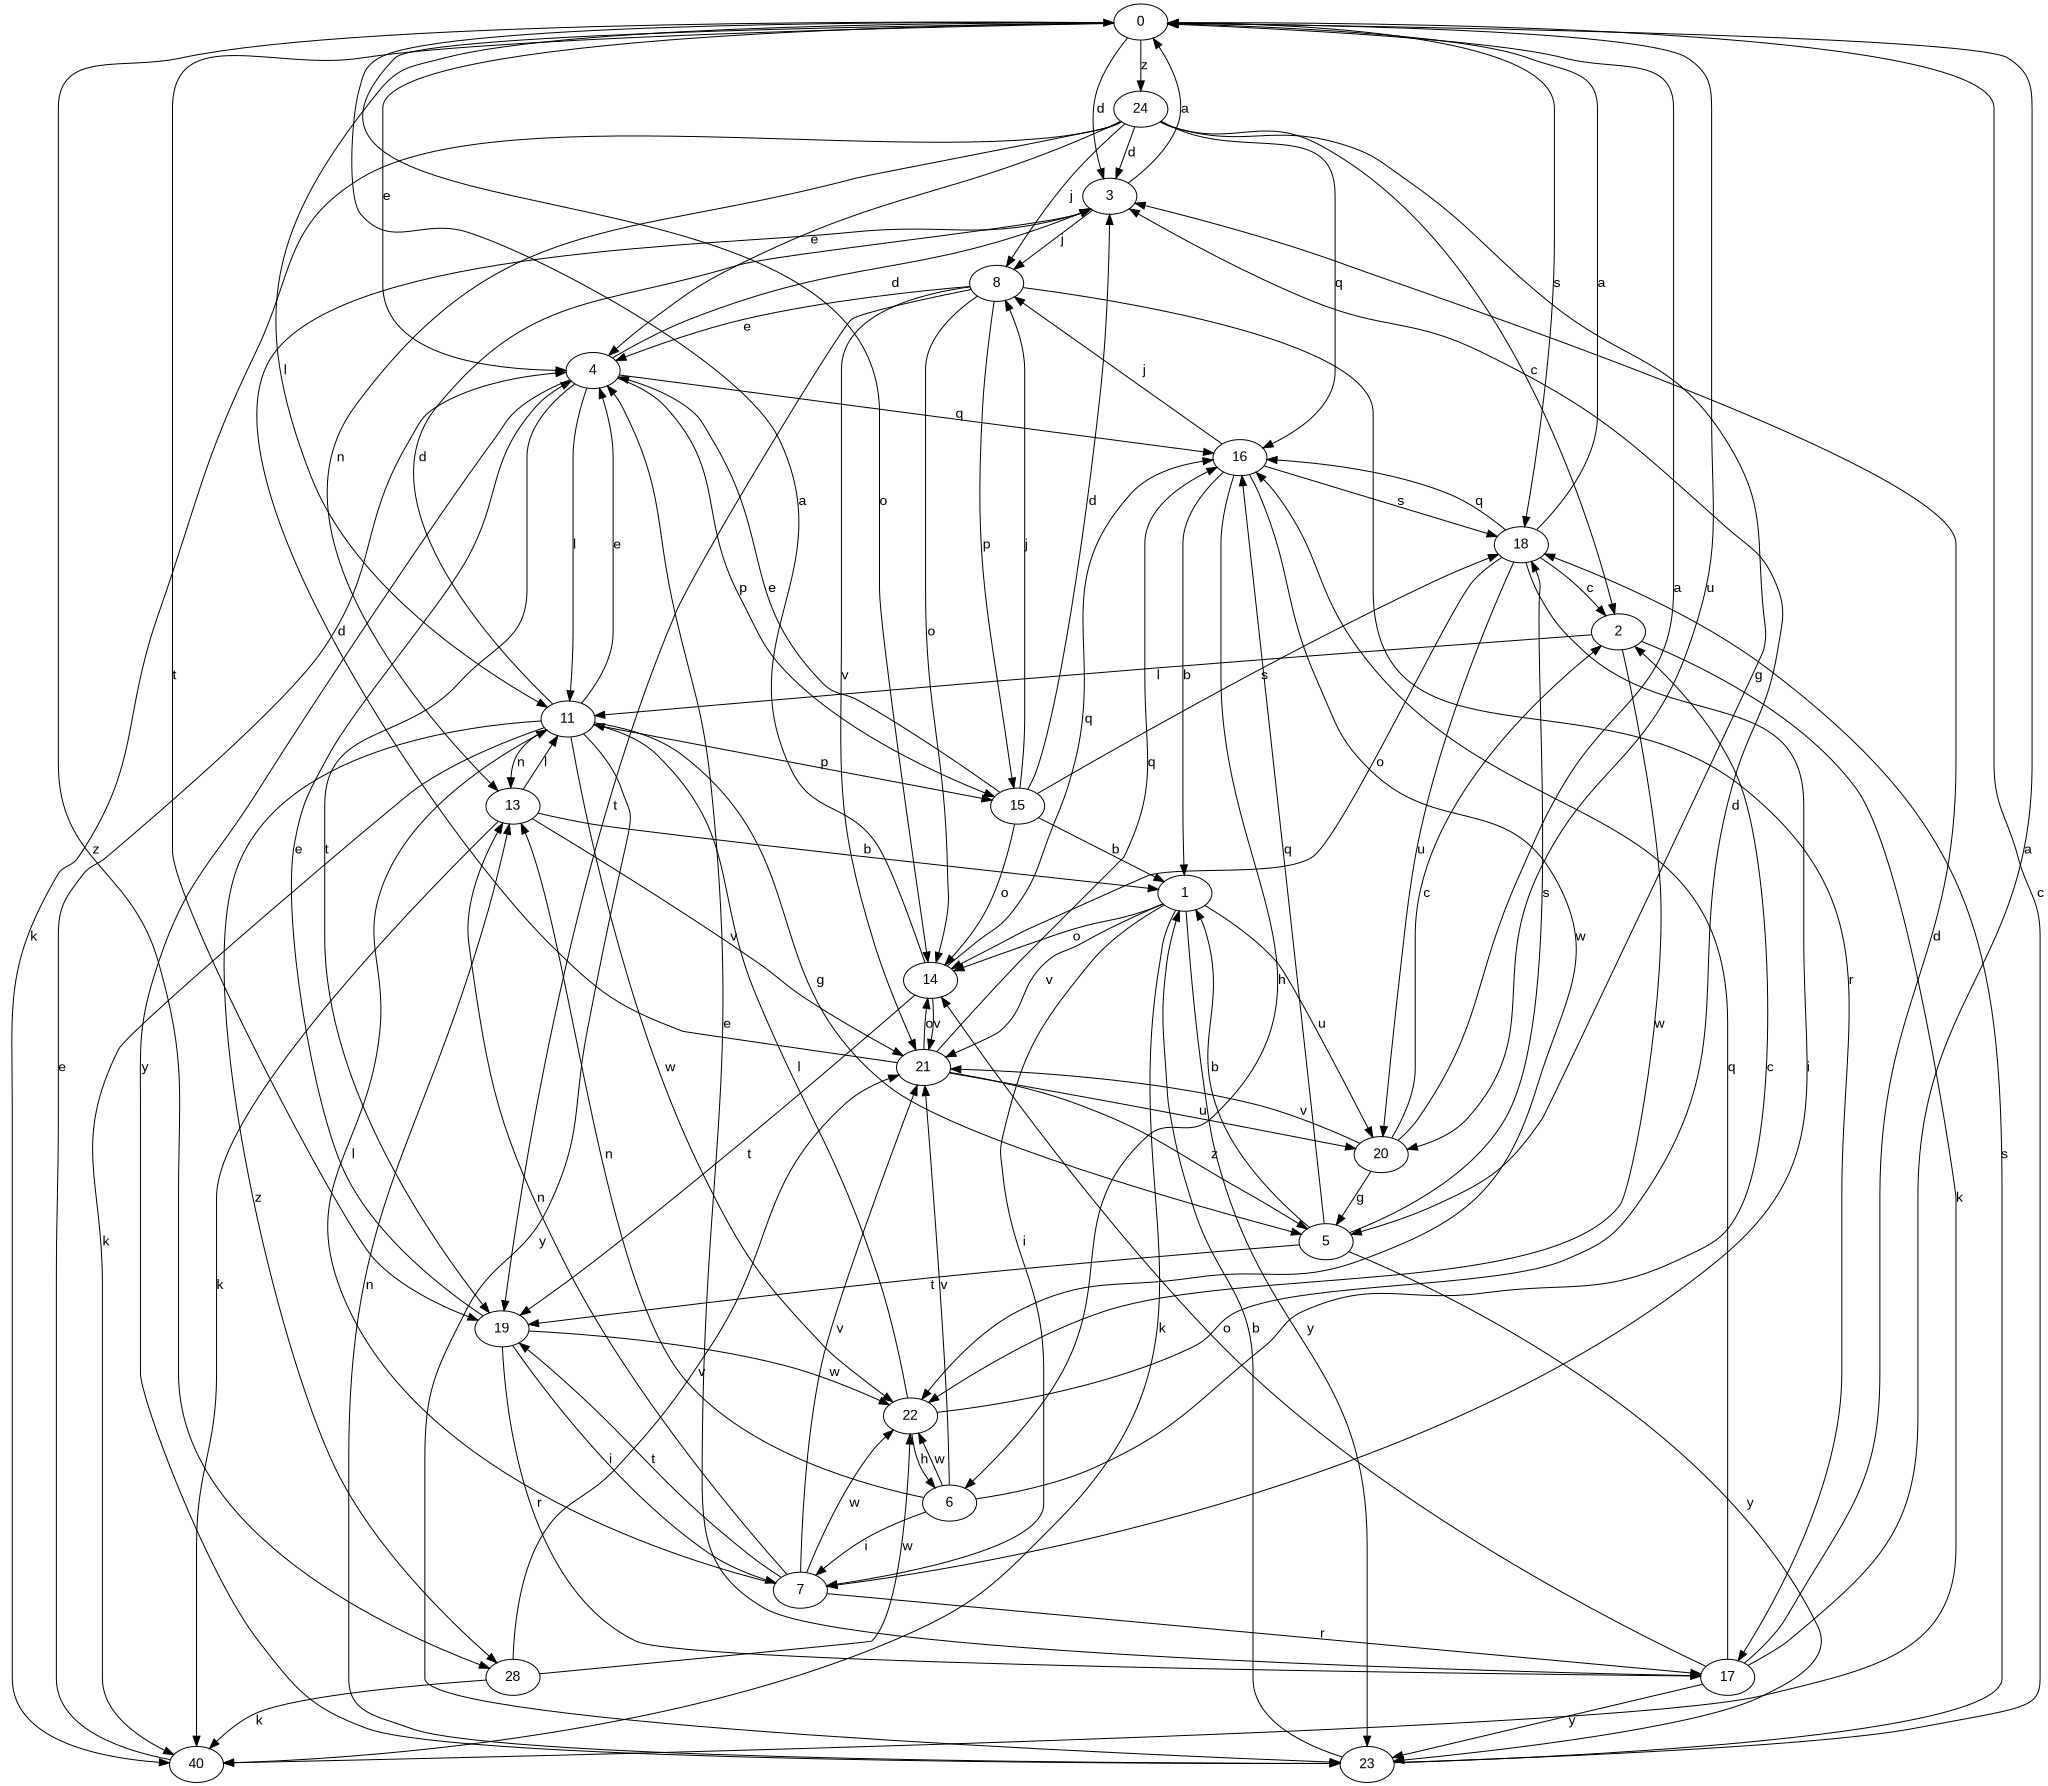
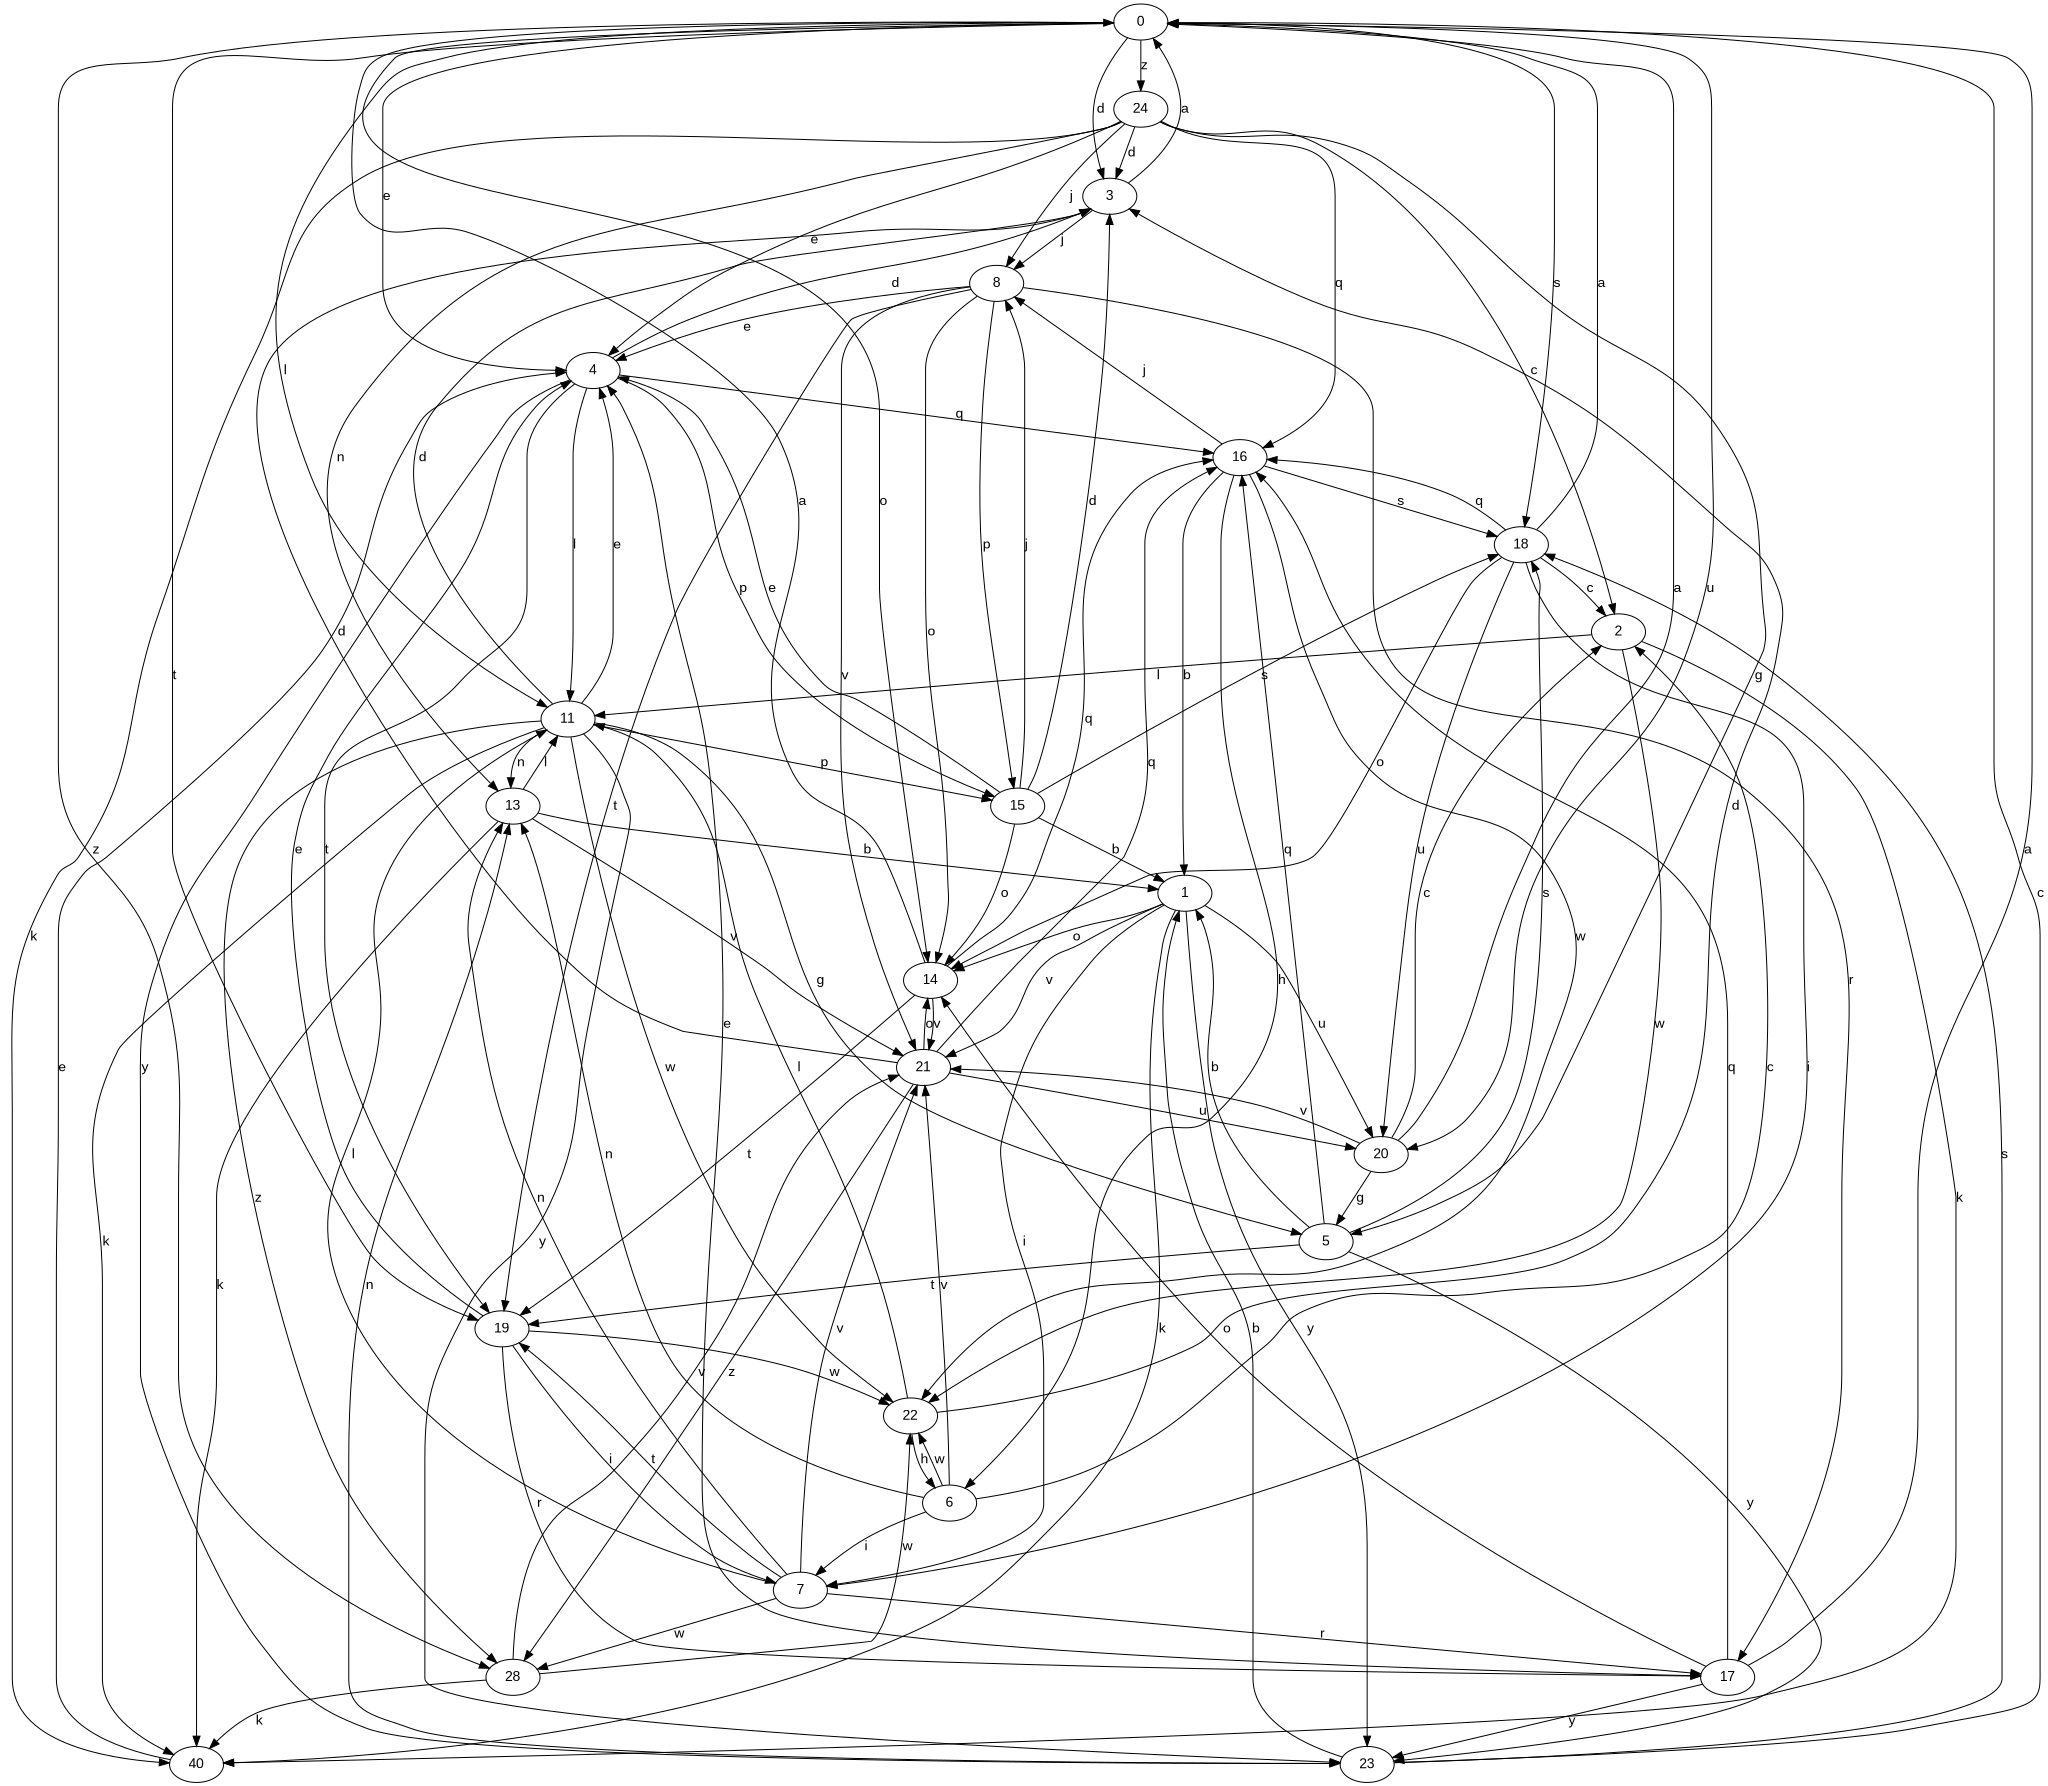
(1956, 684) -> none
(1133, 1127) -> (724, 1370)
(840, 1501) -> (662, 1632)
